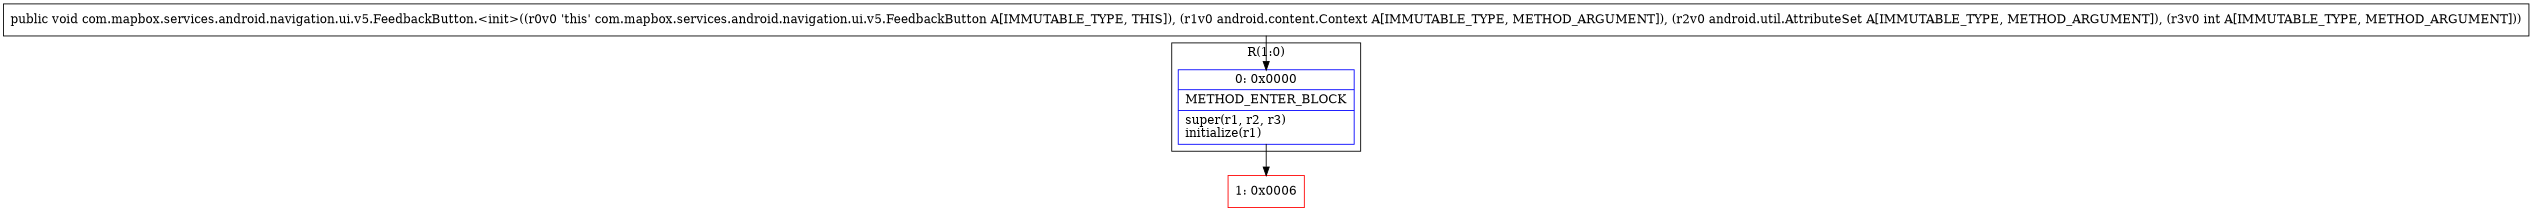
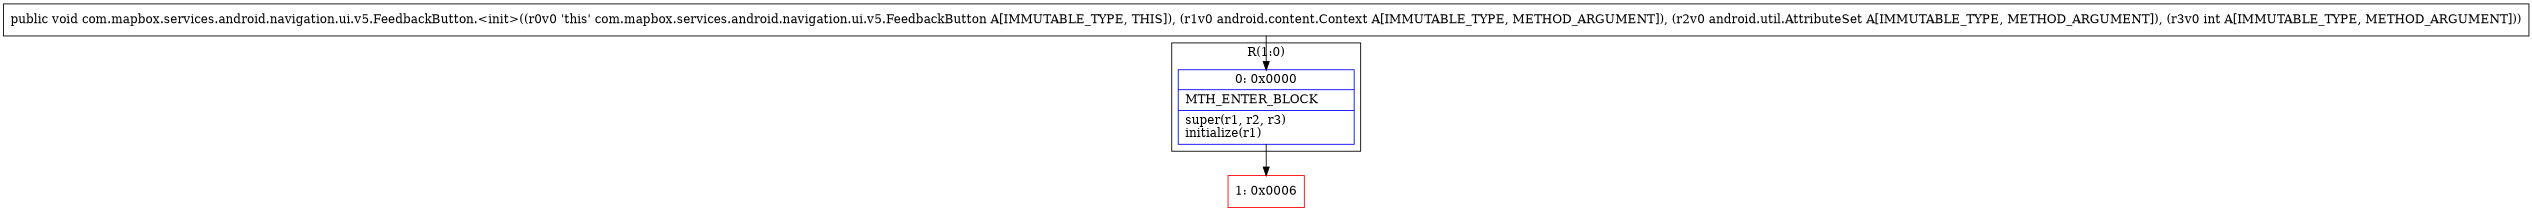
(1266, 100) -> (1252, 100)
